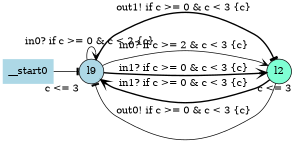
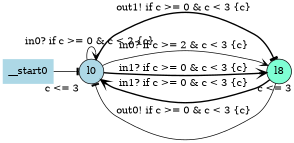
(91, 72) -> (91, 72)
(279, 72) -> (279, 72)
